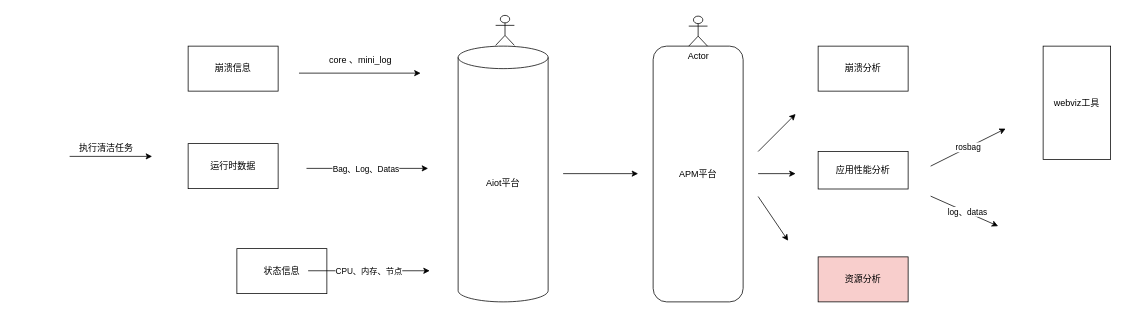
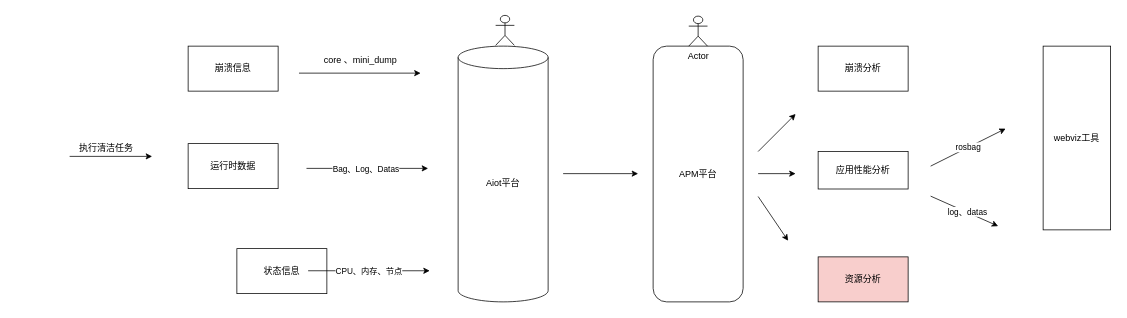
(360, 60) -> (360, 60)
(1077, 103) -> (1077, 138)
